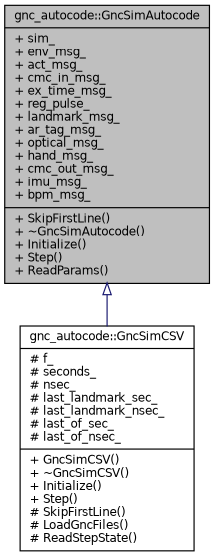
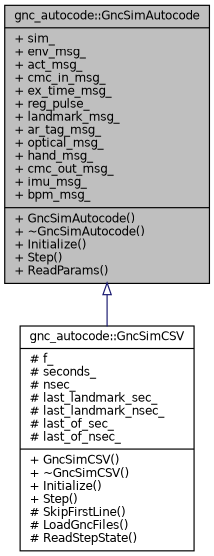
(63, 219) -> (75, 219)
